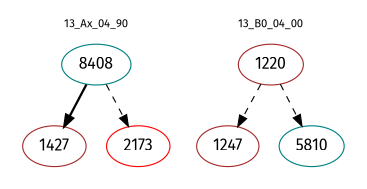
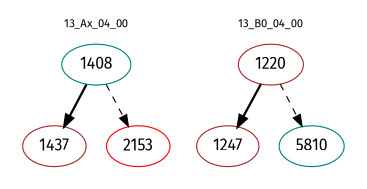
(96, 24) -> (96, 24)
(96, 65) -> (96, 65)
(252, 100) -> (252, 100)
(54, 146) -> (54, 146)
(138, 146) -> (138, 146)
